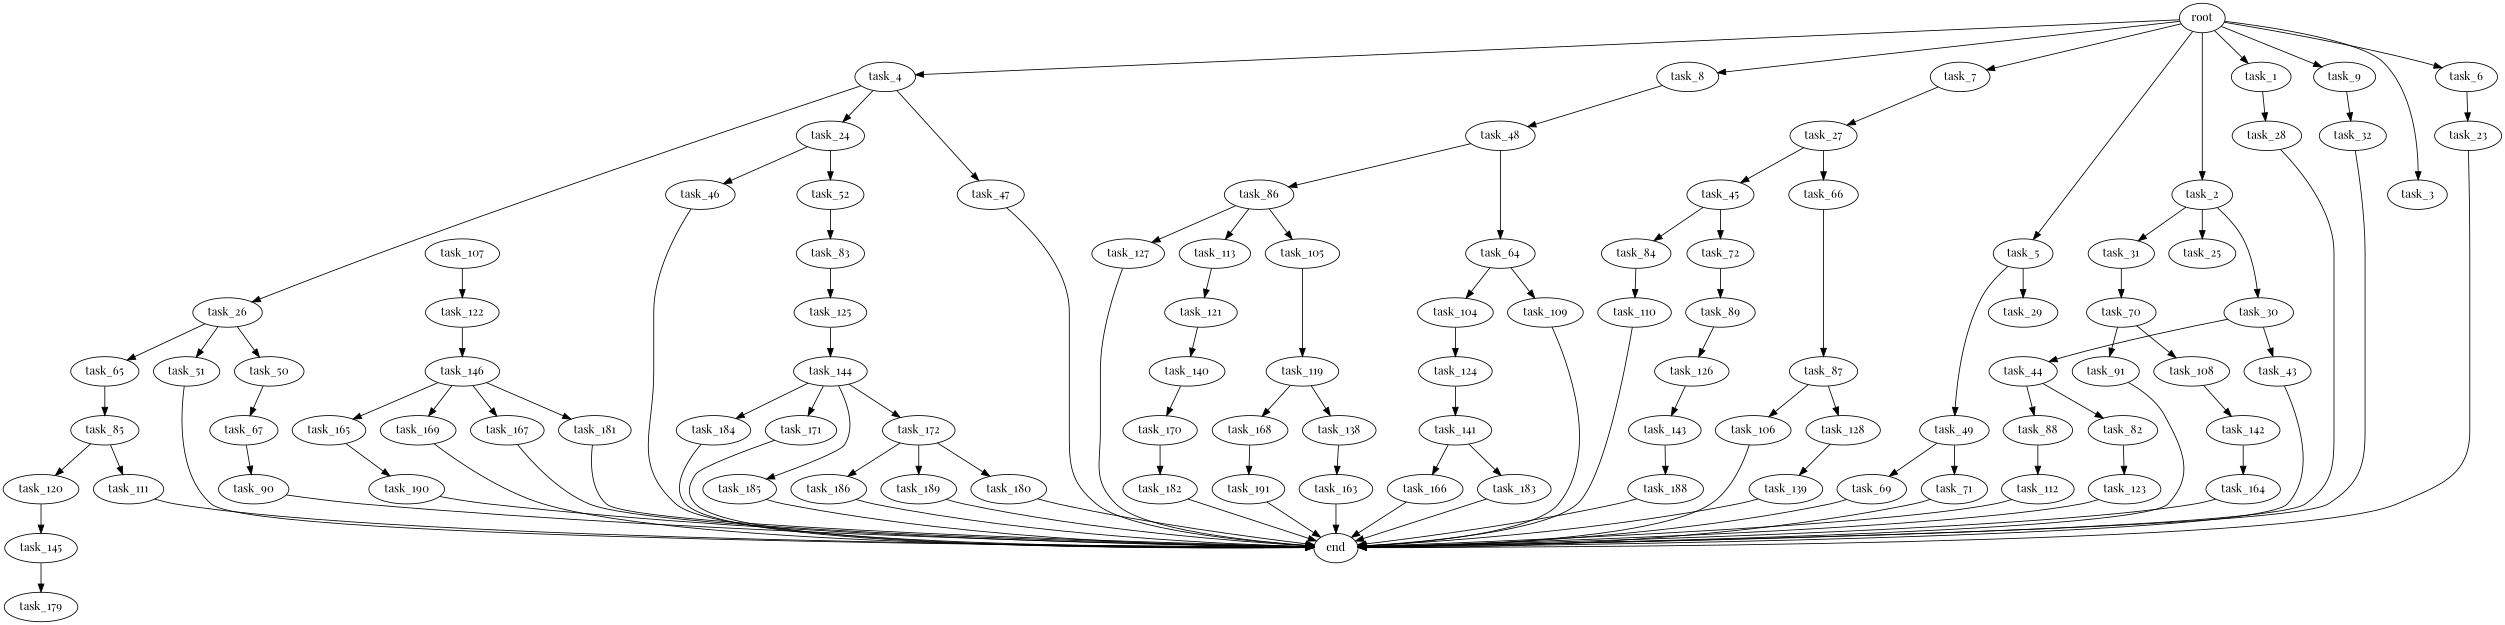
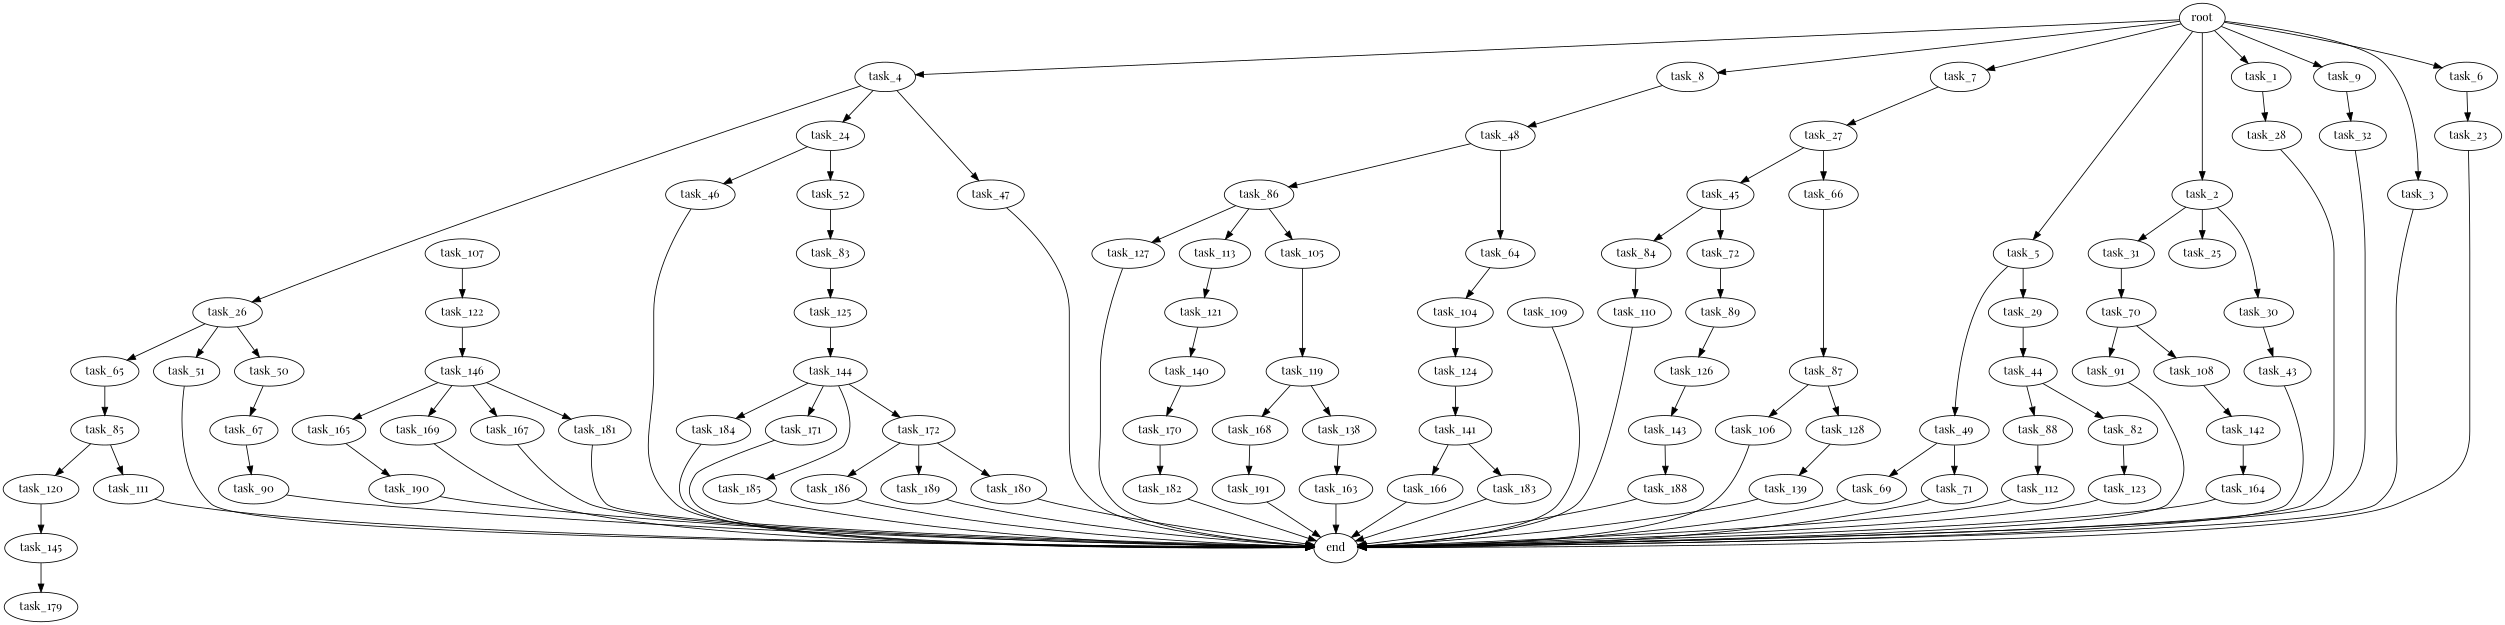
(1520, 280) -> none
(2142, 337) -> (2023, 338)
none -> (2024, 533)
